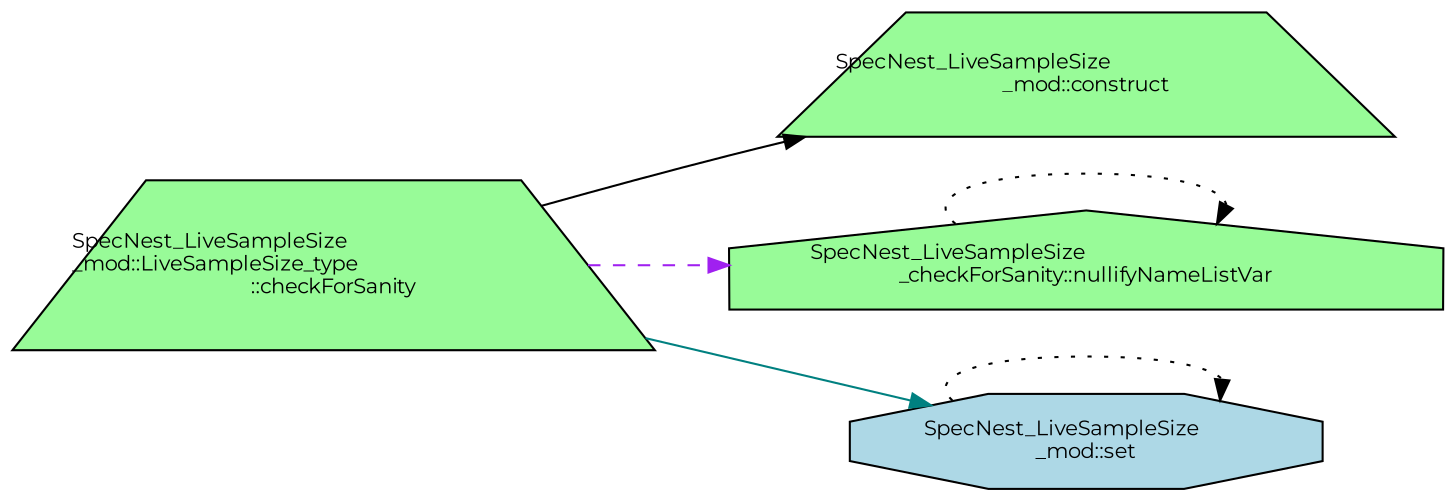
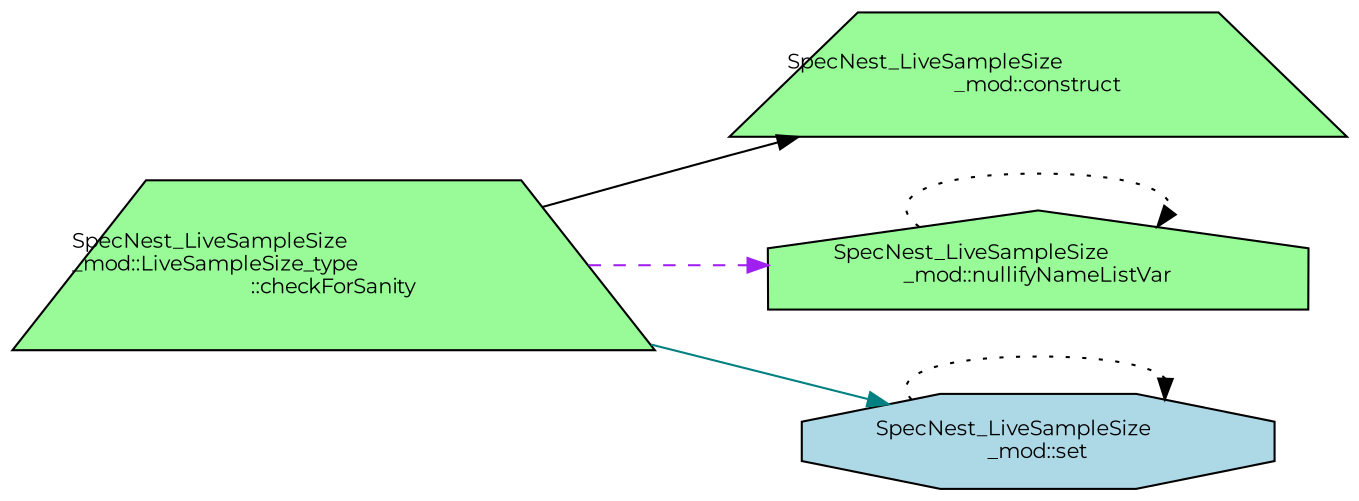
(1086, 265) -> (1038, 265)
